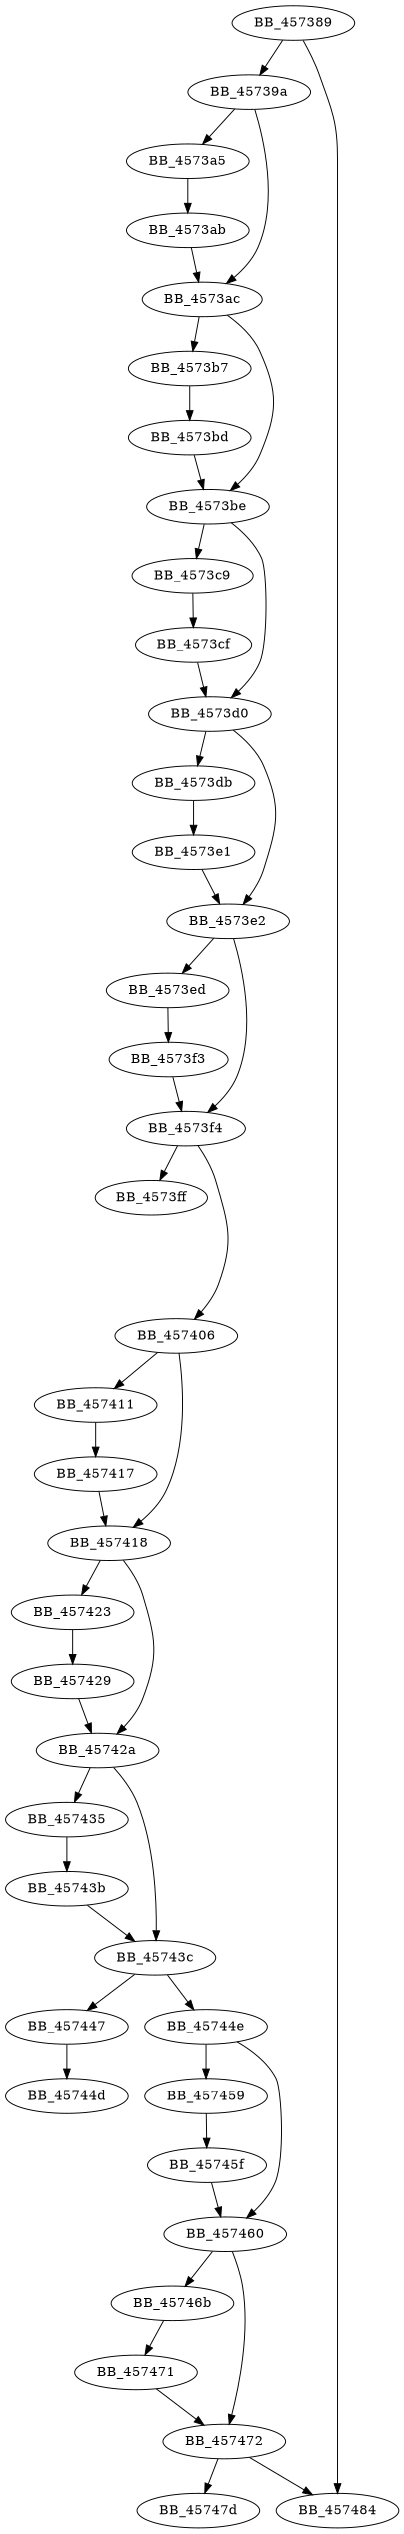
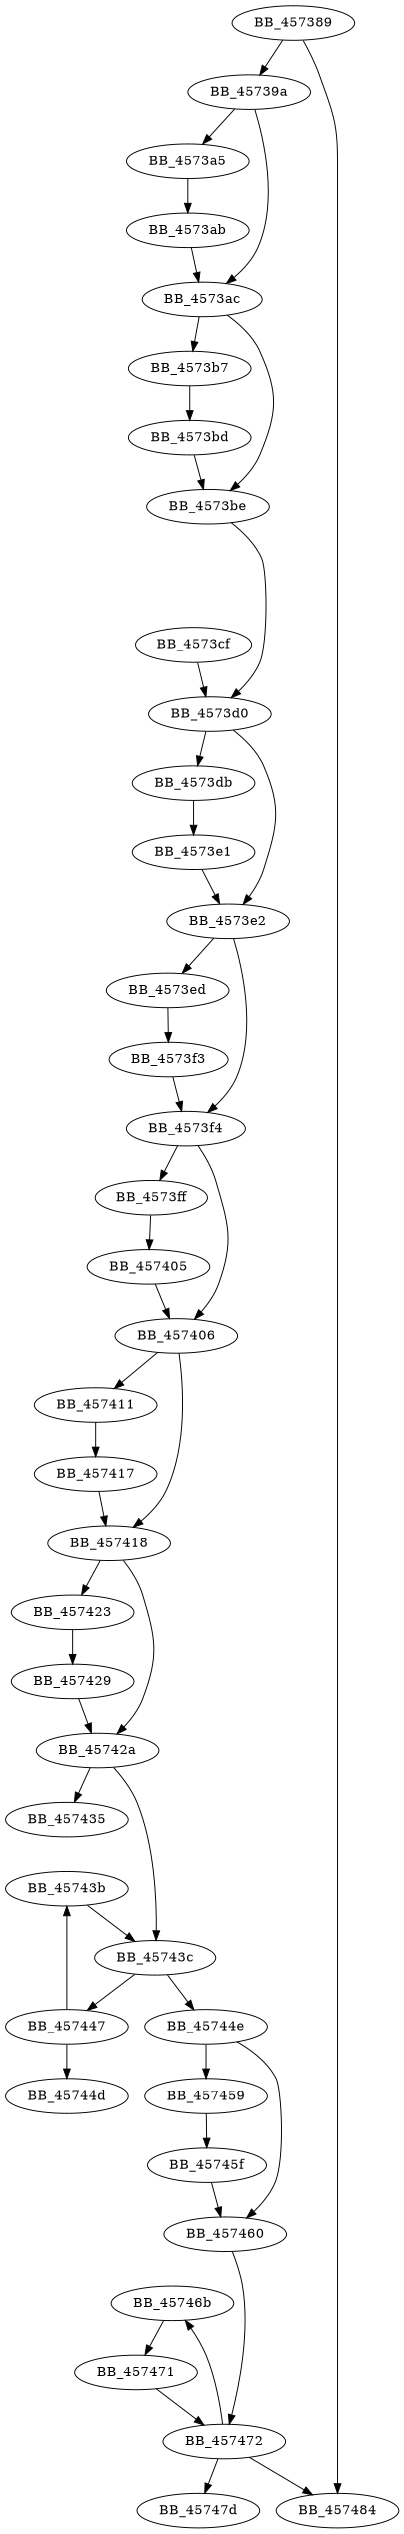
(193, 576) -> none
none -> (148, 1267)
(67, 1849) -> (67, 1963)
(202, 2265) -> (213, 2374)
